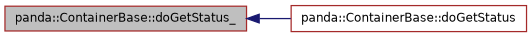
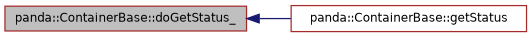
(409, 19) -> (409, 19)
